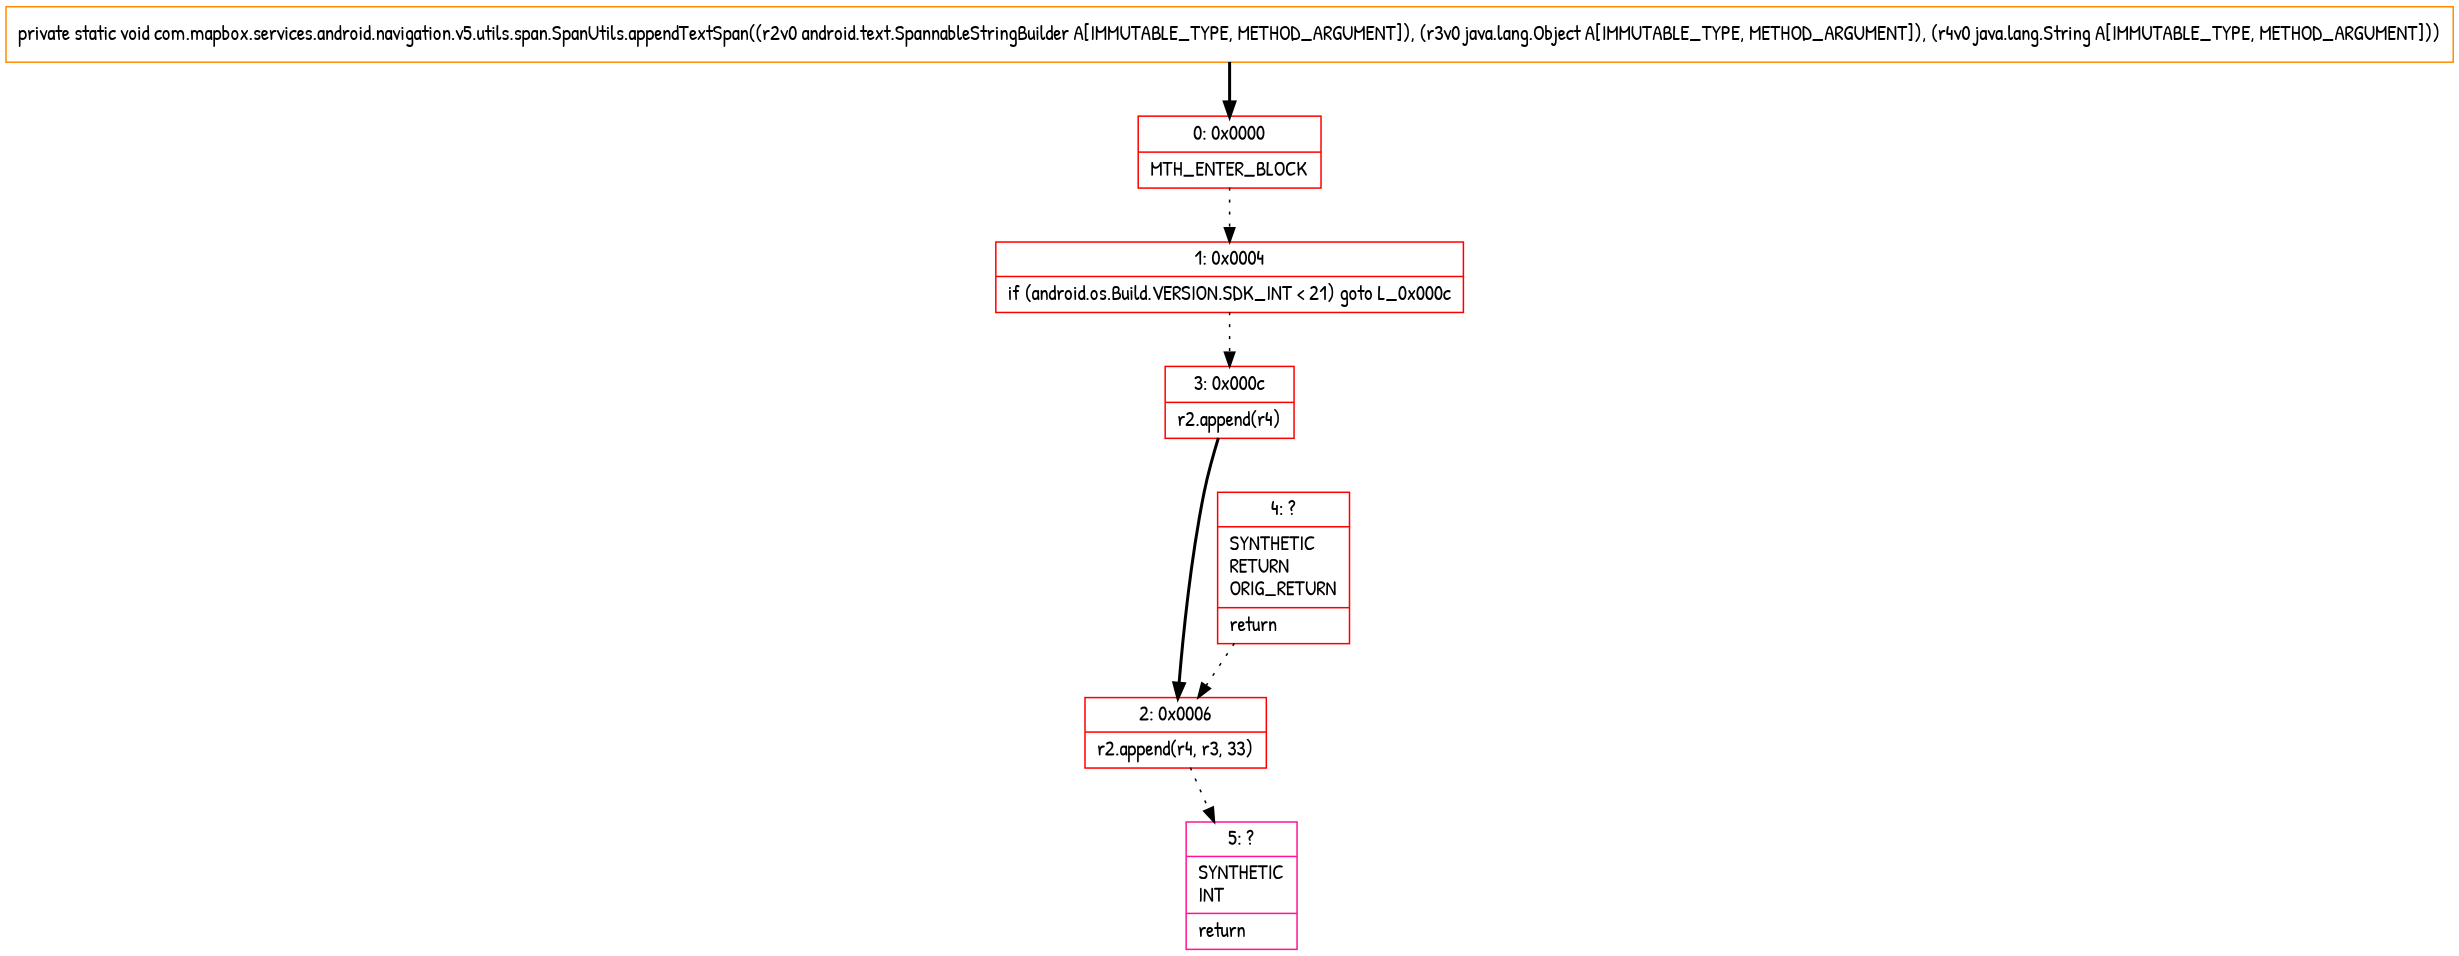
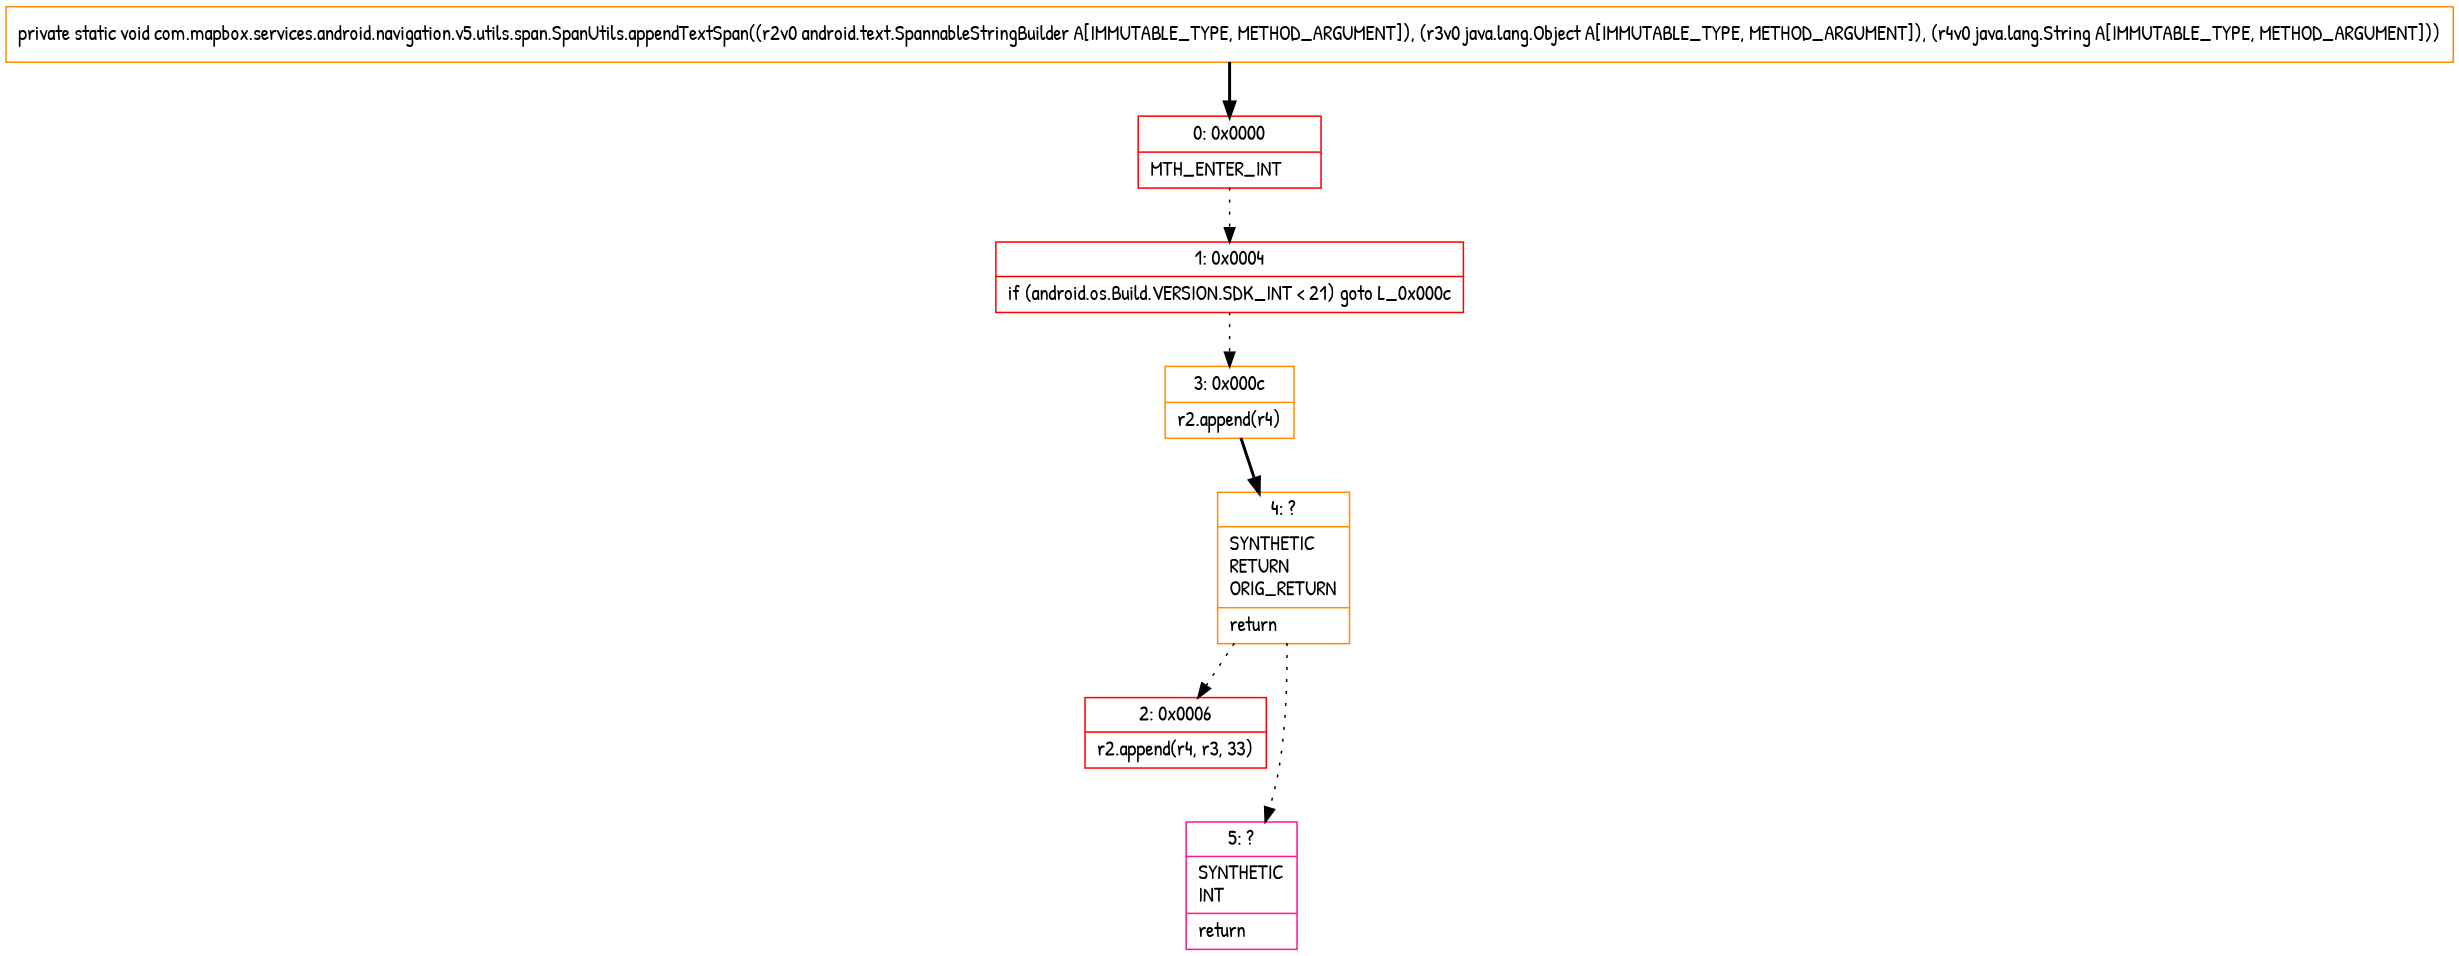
(1230, 169) -> (1216, 169)
(1230, 402) -> (1230, 402)
(1193, 559) -> (1248, 458)
(1284, 568) -> (1284, 568)
(1199, 788) -> (1284, 726)
